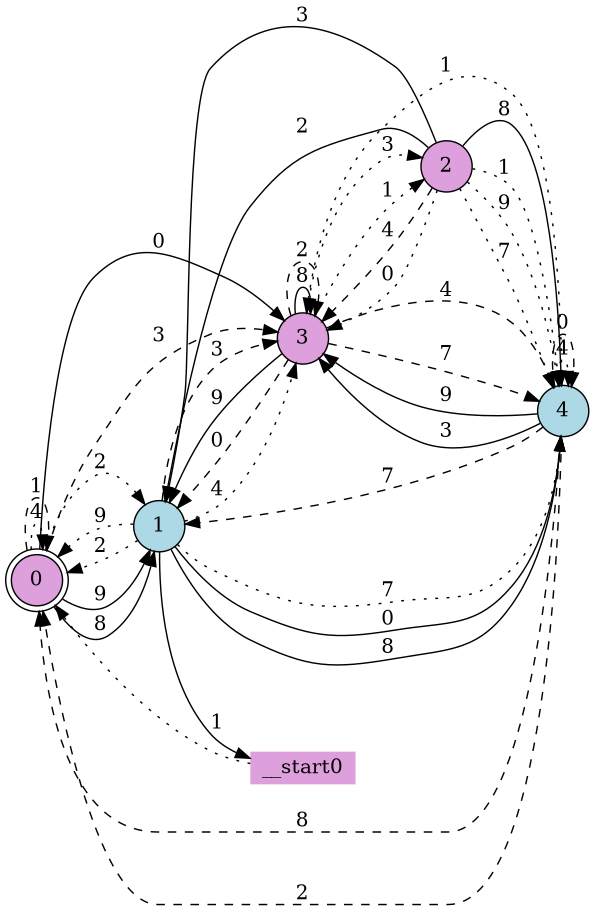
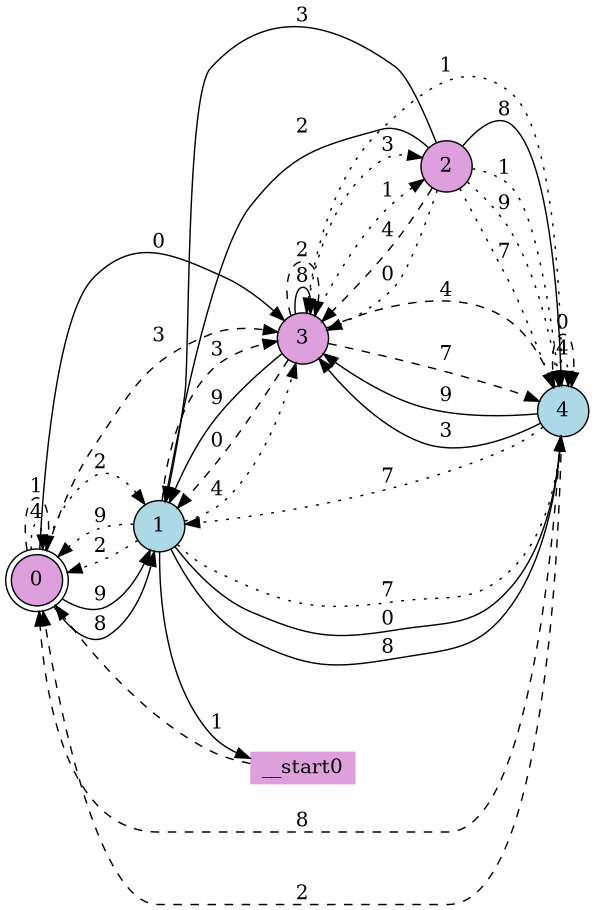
(376, 492) -> (376, 492)
(146, 706) -> (146, 706)
